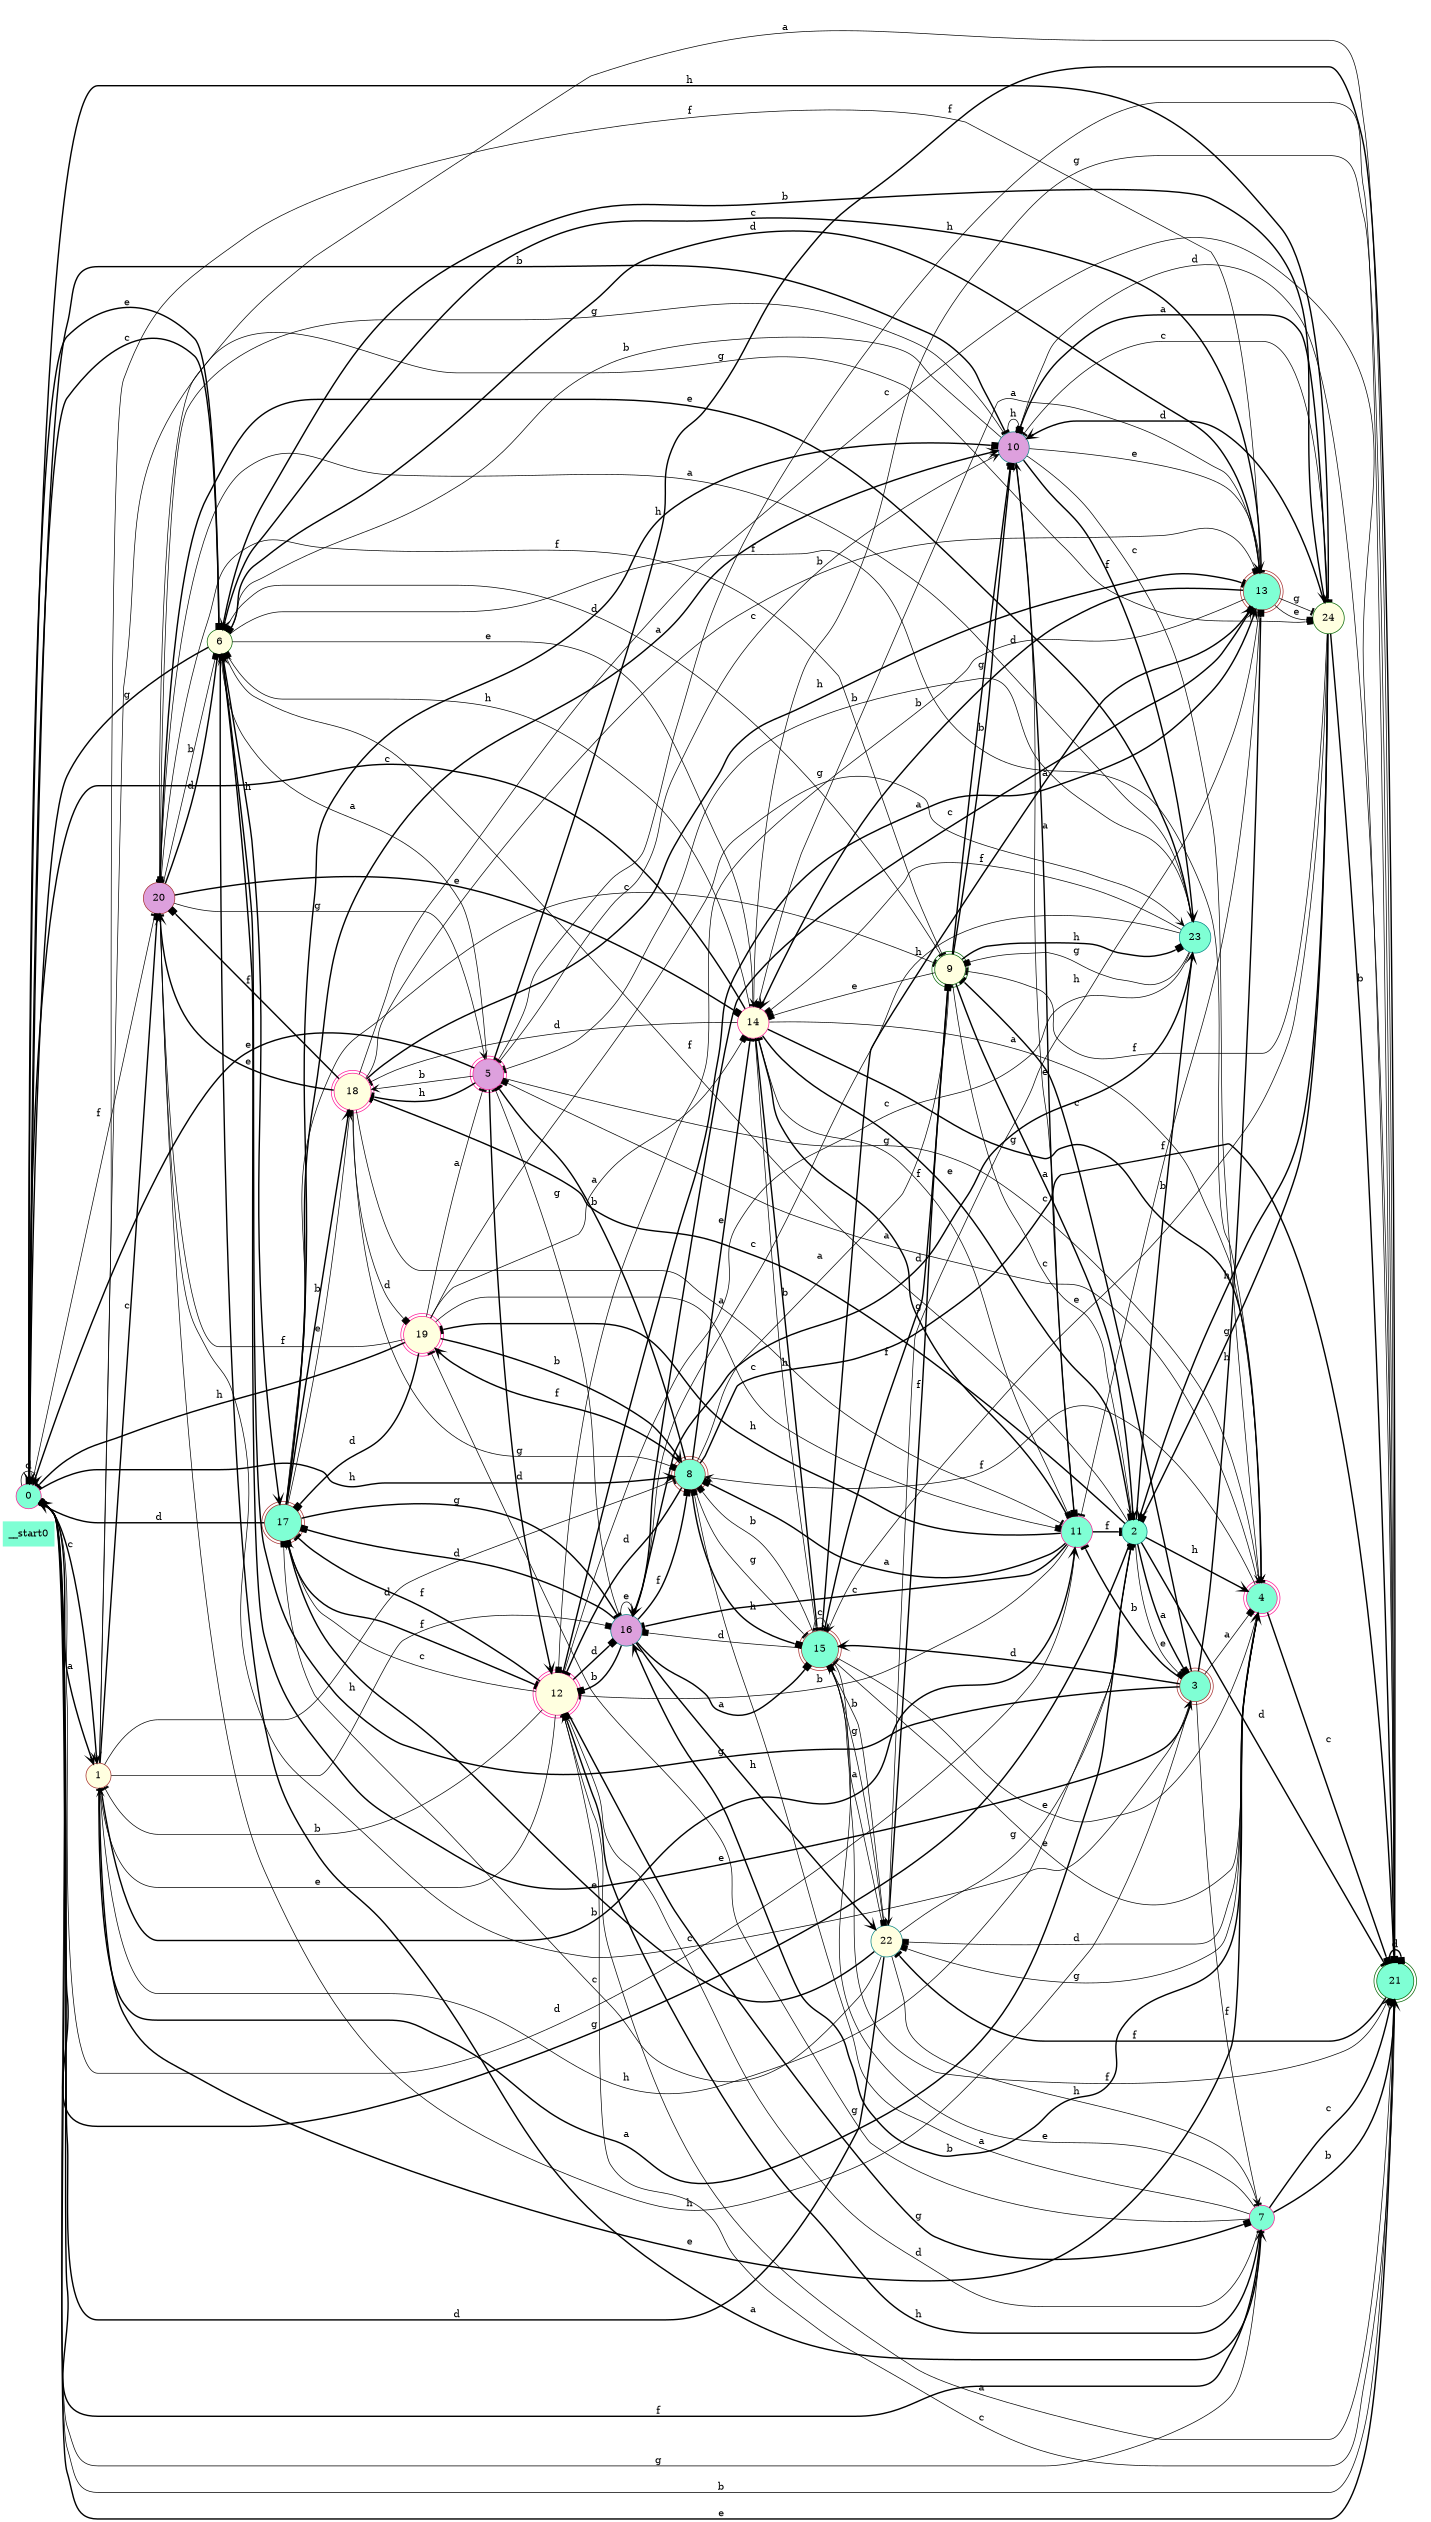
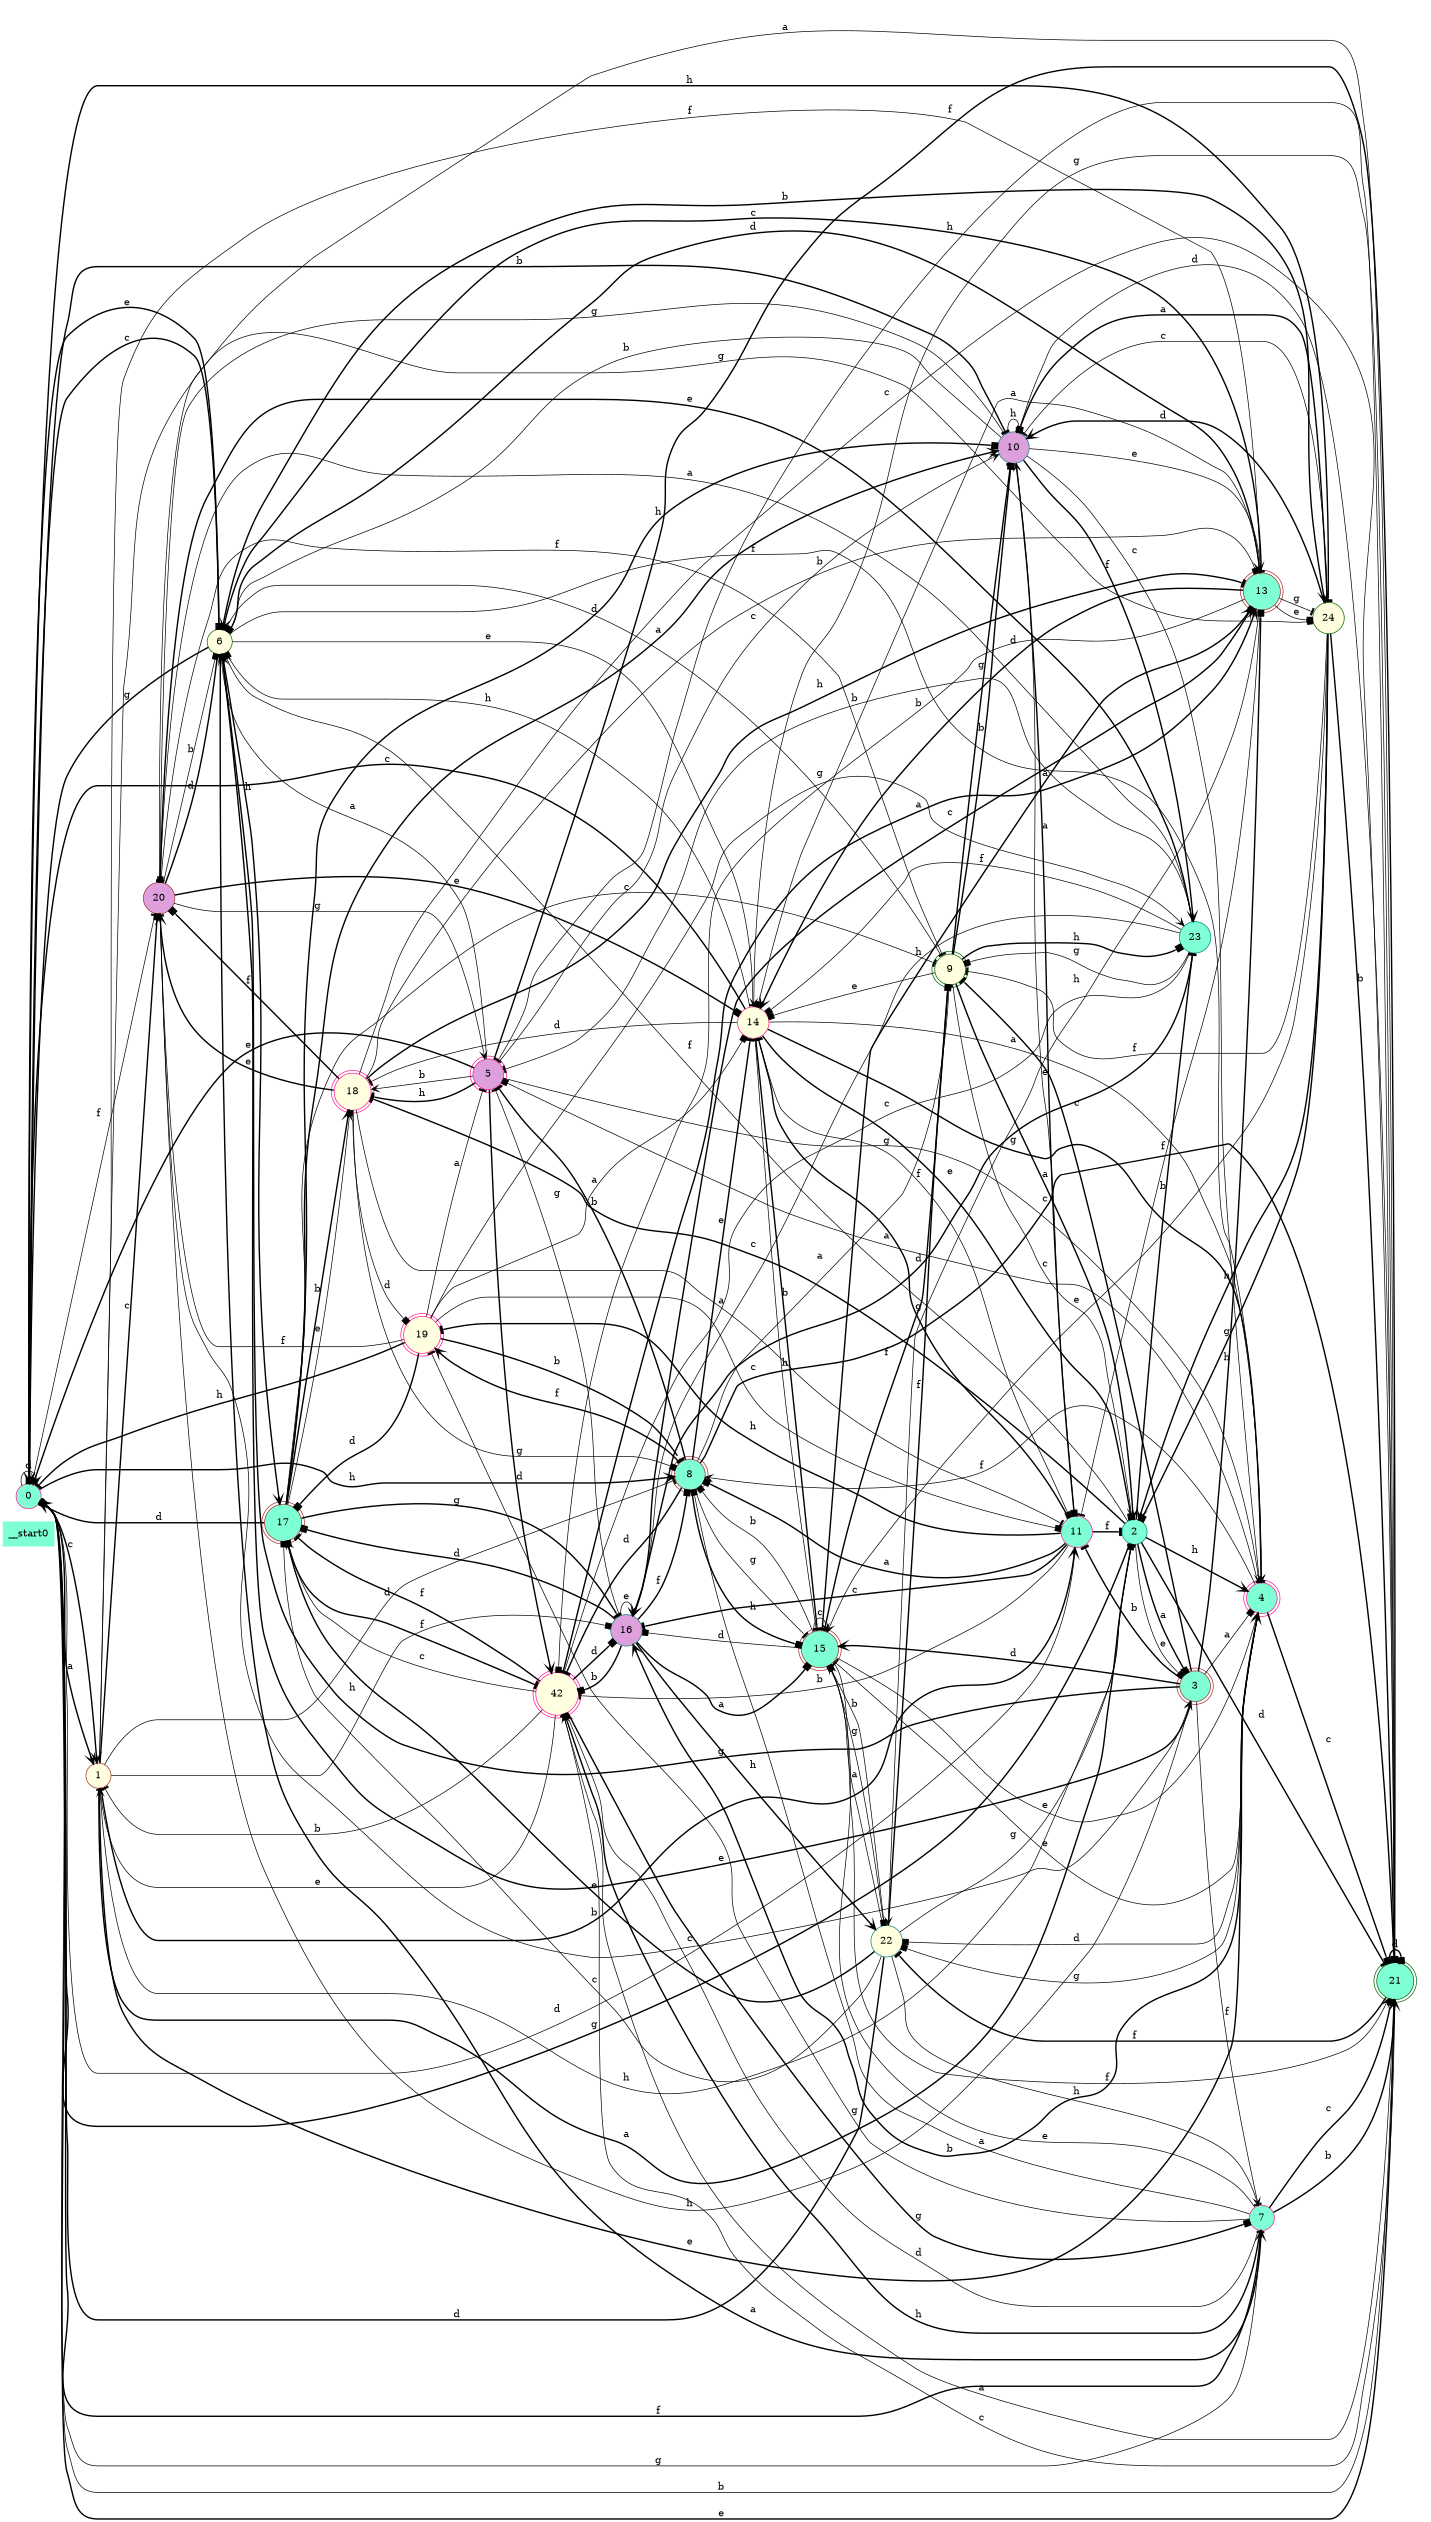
(1160, 1252) -> (1160, 1252)
(569, 1379) -> (569, 1379)
(557, 1694) -> (557, 1694)
